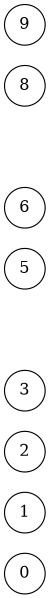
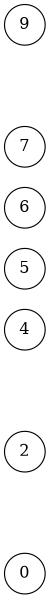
(25, 86) -> none
none -> (25, 147)
none -> (25, 330)
(25, 391) -> none
(25, 513) -> none
